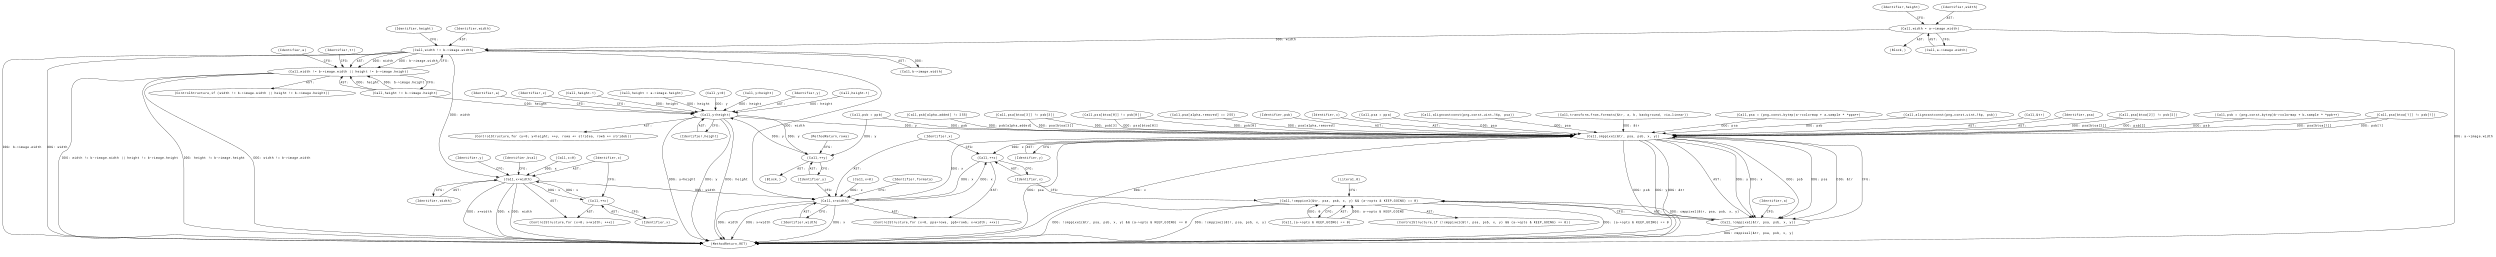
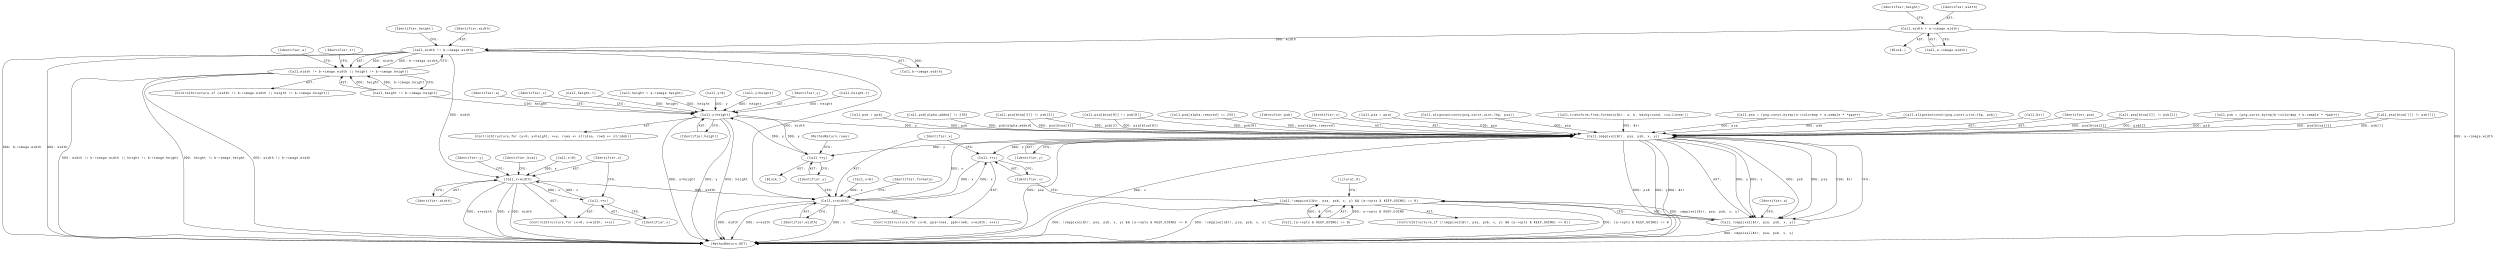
(857, 143) -> (1203, 139)
